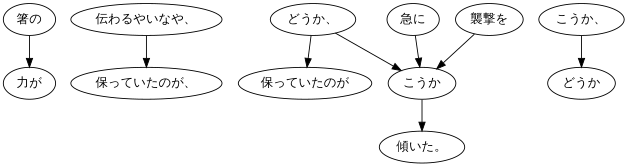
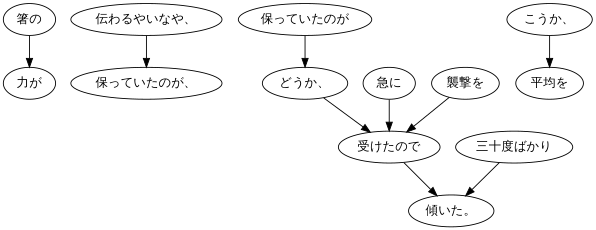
(310, 47) -> (305, 47)
(422, 83) -> (389, 147)
(582, 83) -> (550, 83)
none -> (514, 147)
